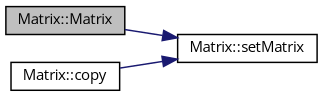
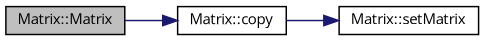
(144, 33) -> (144, 21)
